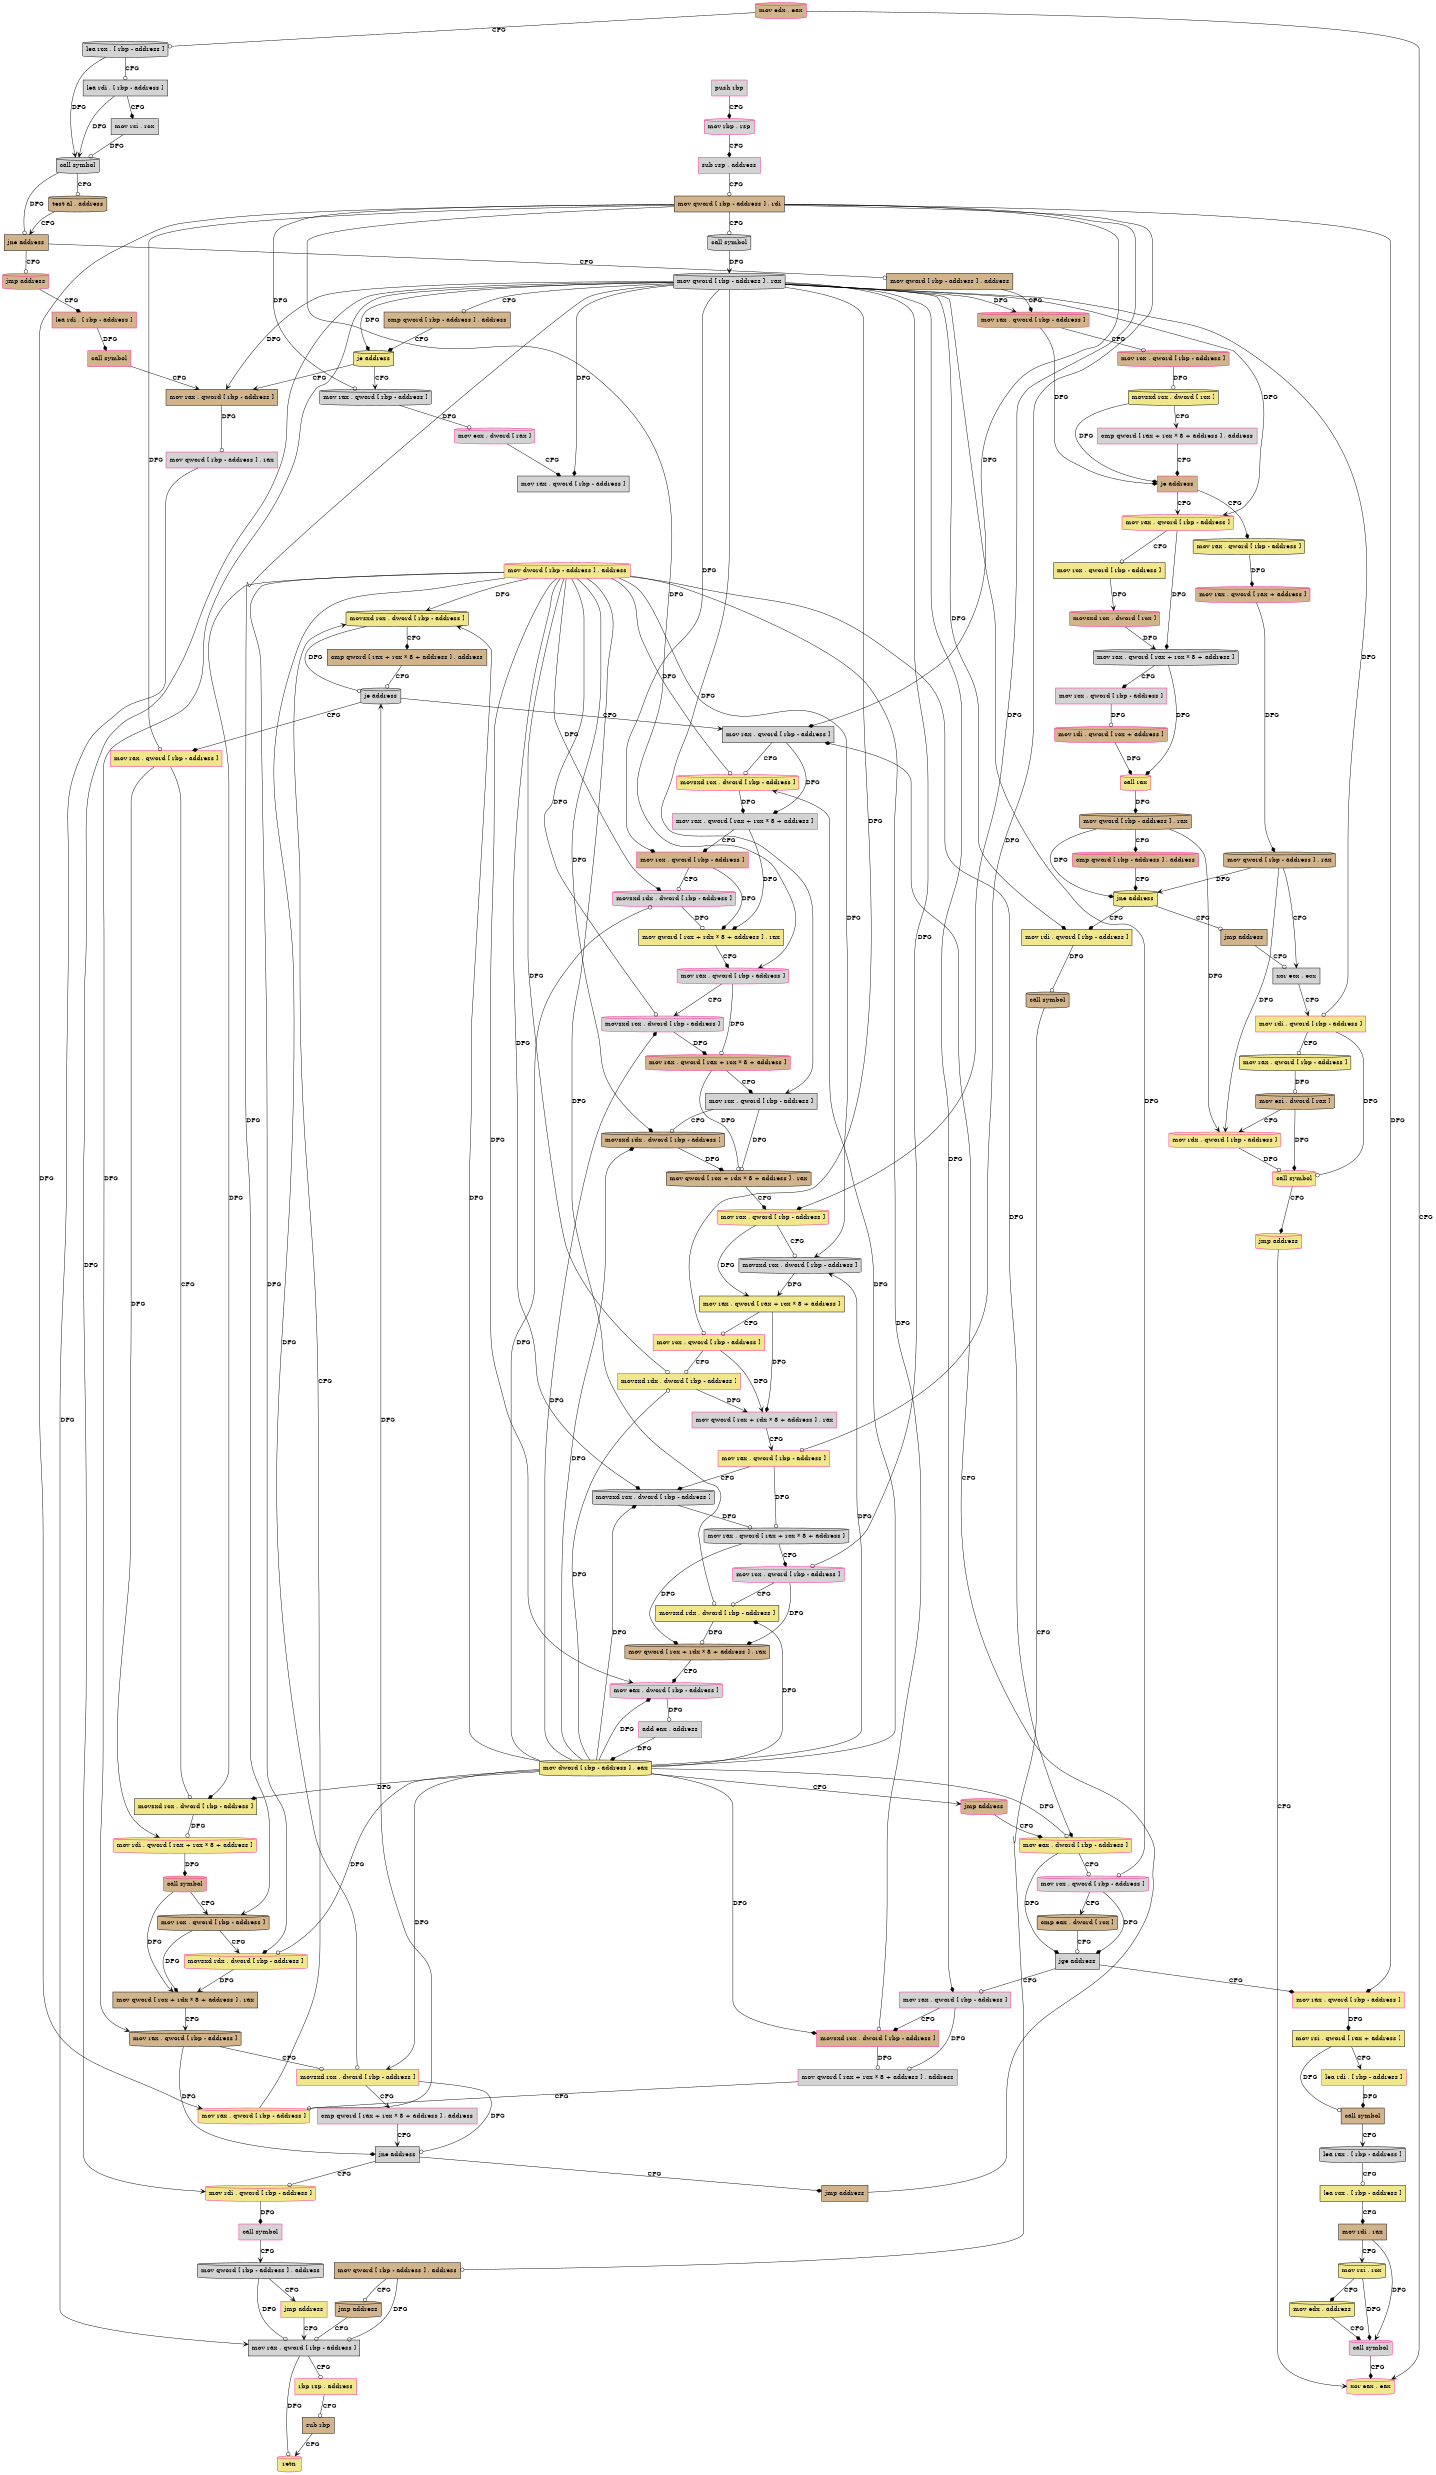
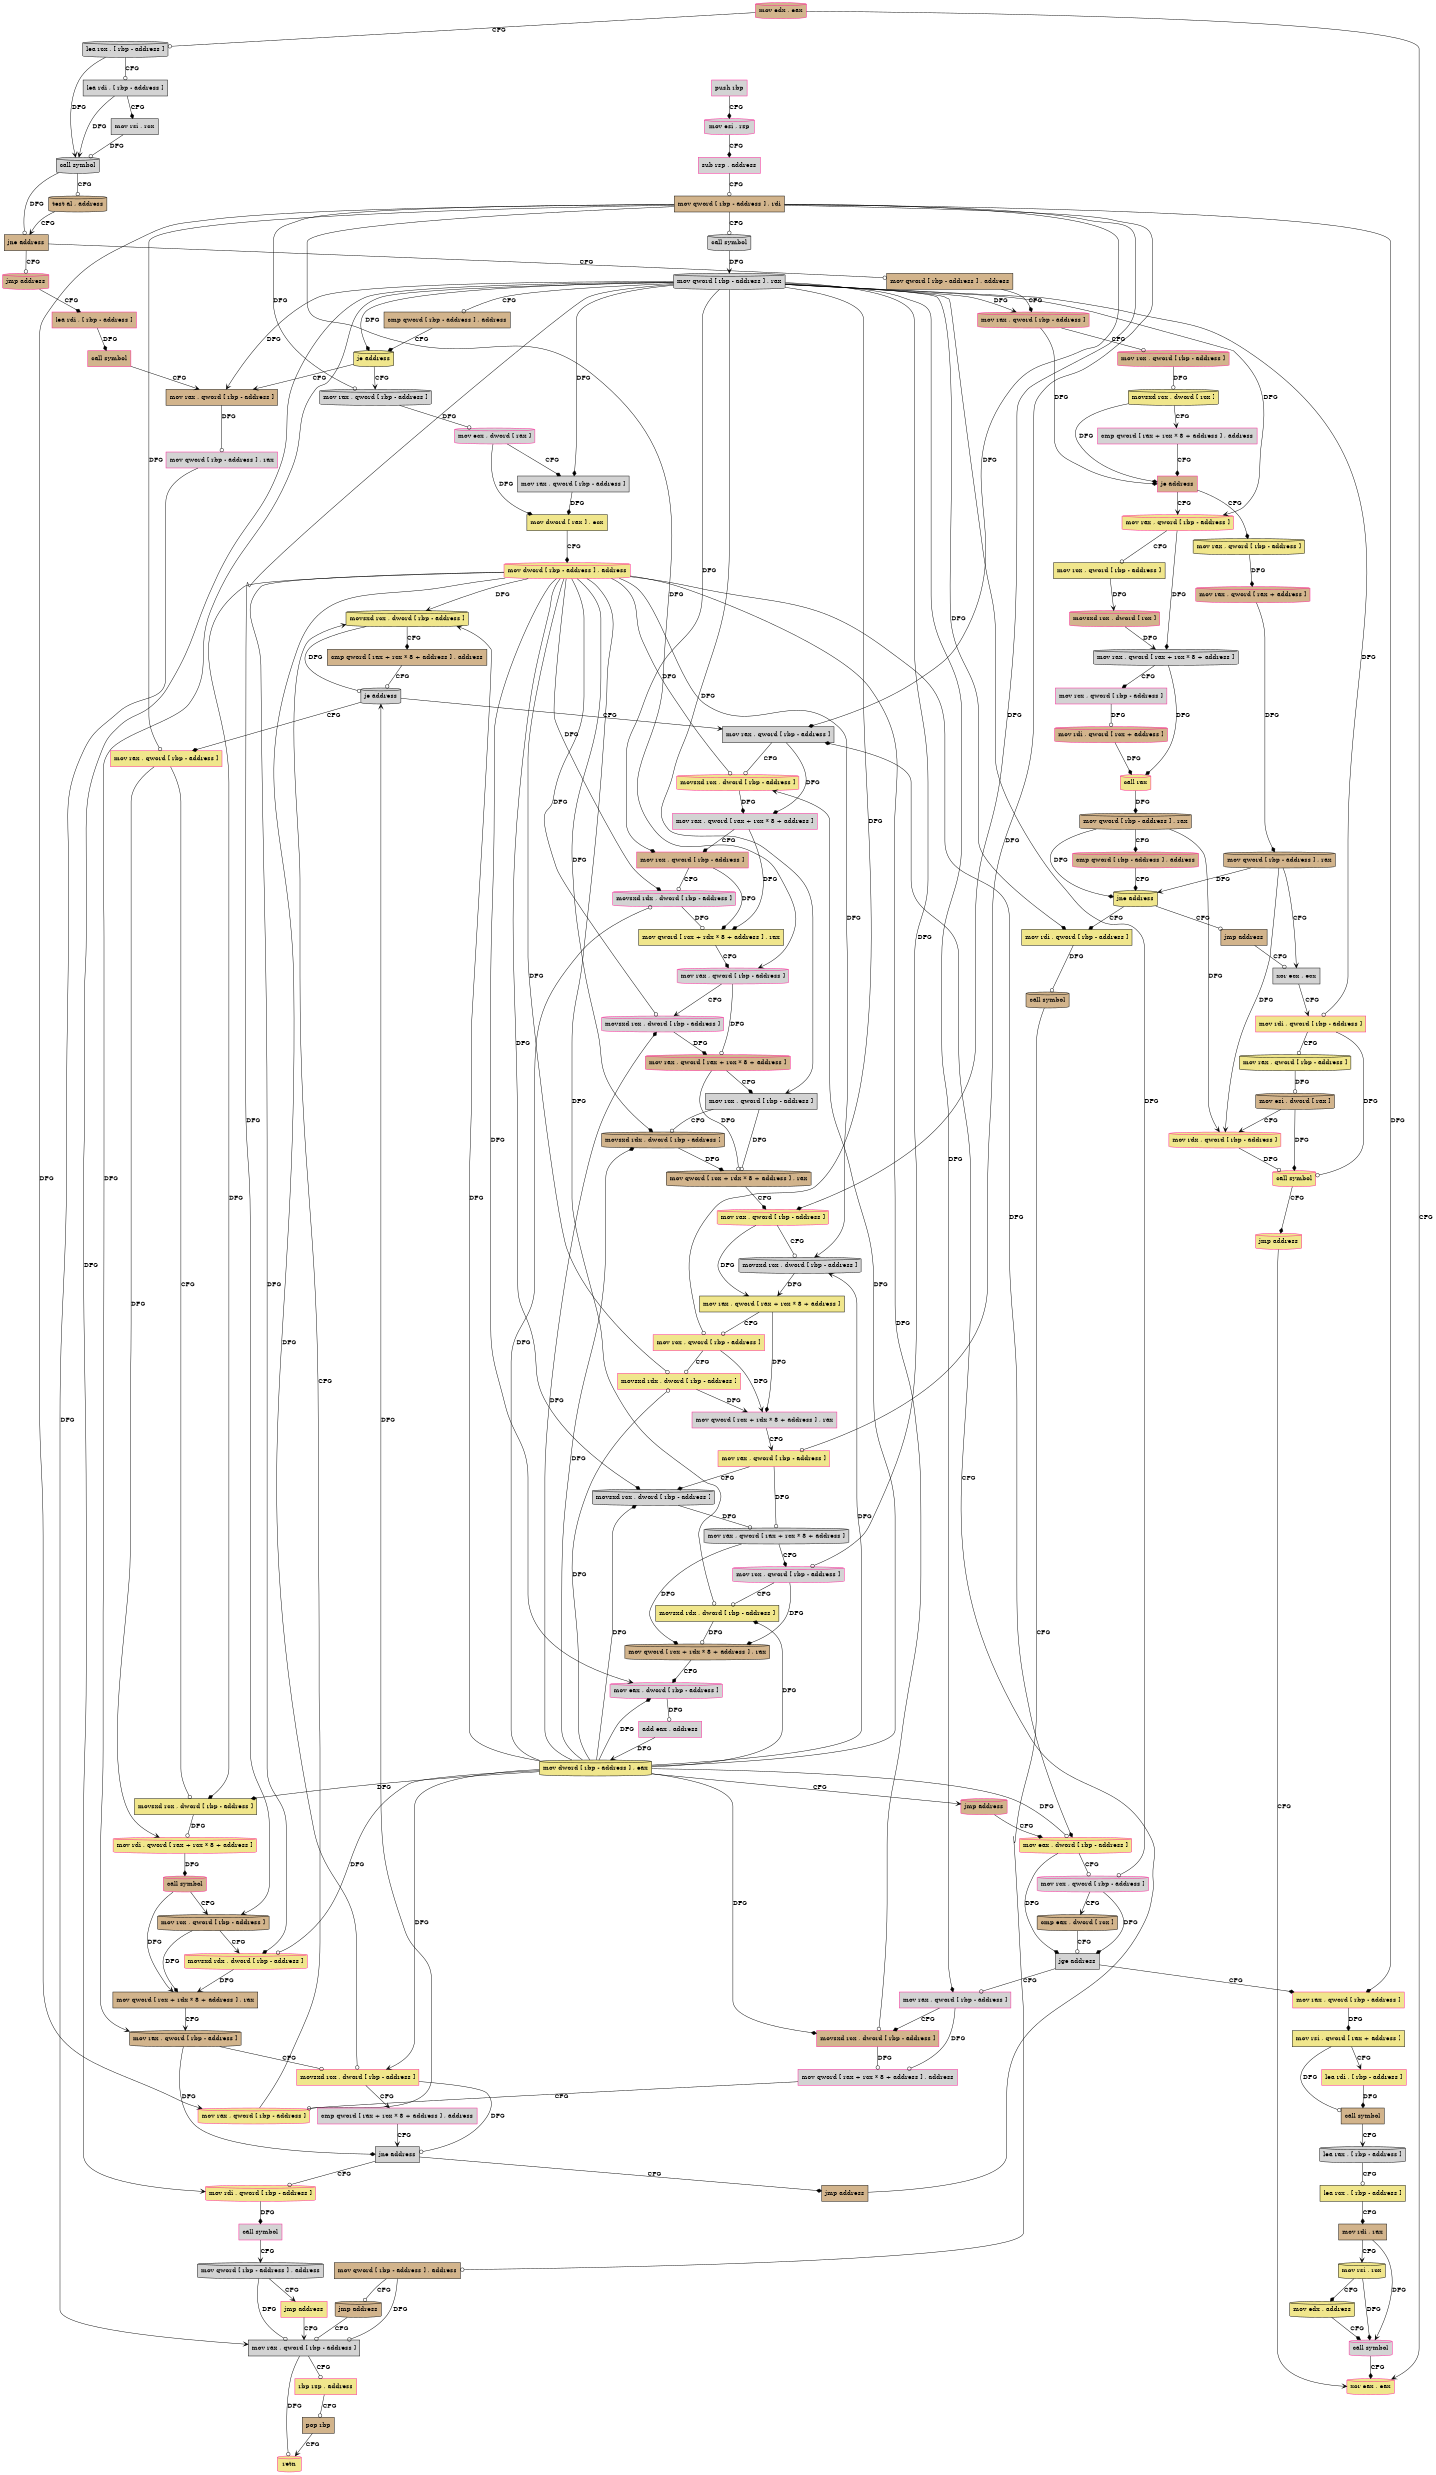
(729, 127) -> (729, 127)
none -> (567, 523)
(635, 1748) -> (635, 1748)
(318, 2425) -> (318, 2425)
